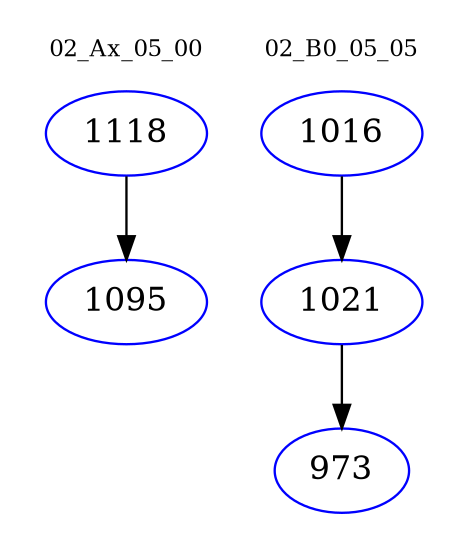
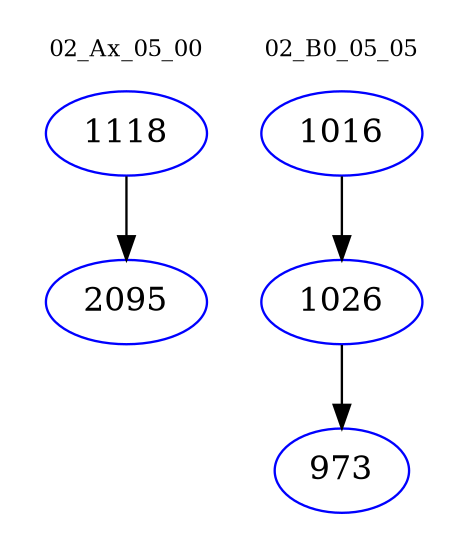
(126, 302) -> (126, 302)
(342, 302) -> (342, 302)
